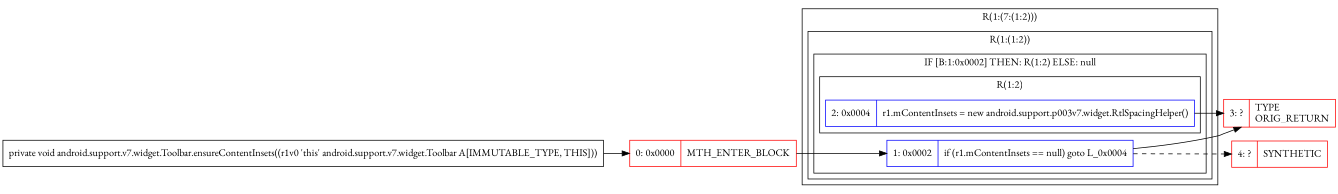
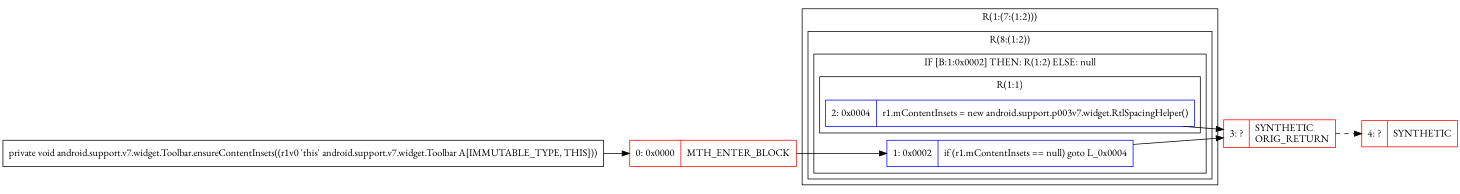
(1010, 40) -> (1010, 40)
(1010, 85) -> (1010, 85)
(1268, 107) -> (1284, 128)
(1179, 154) -> (1345, 134)
